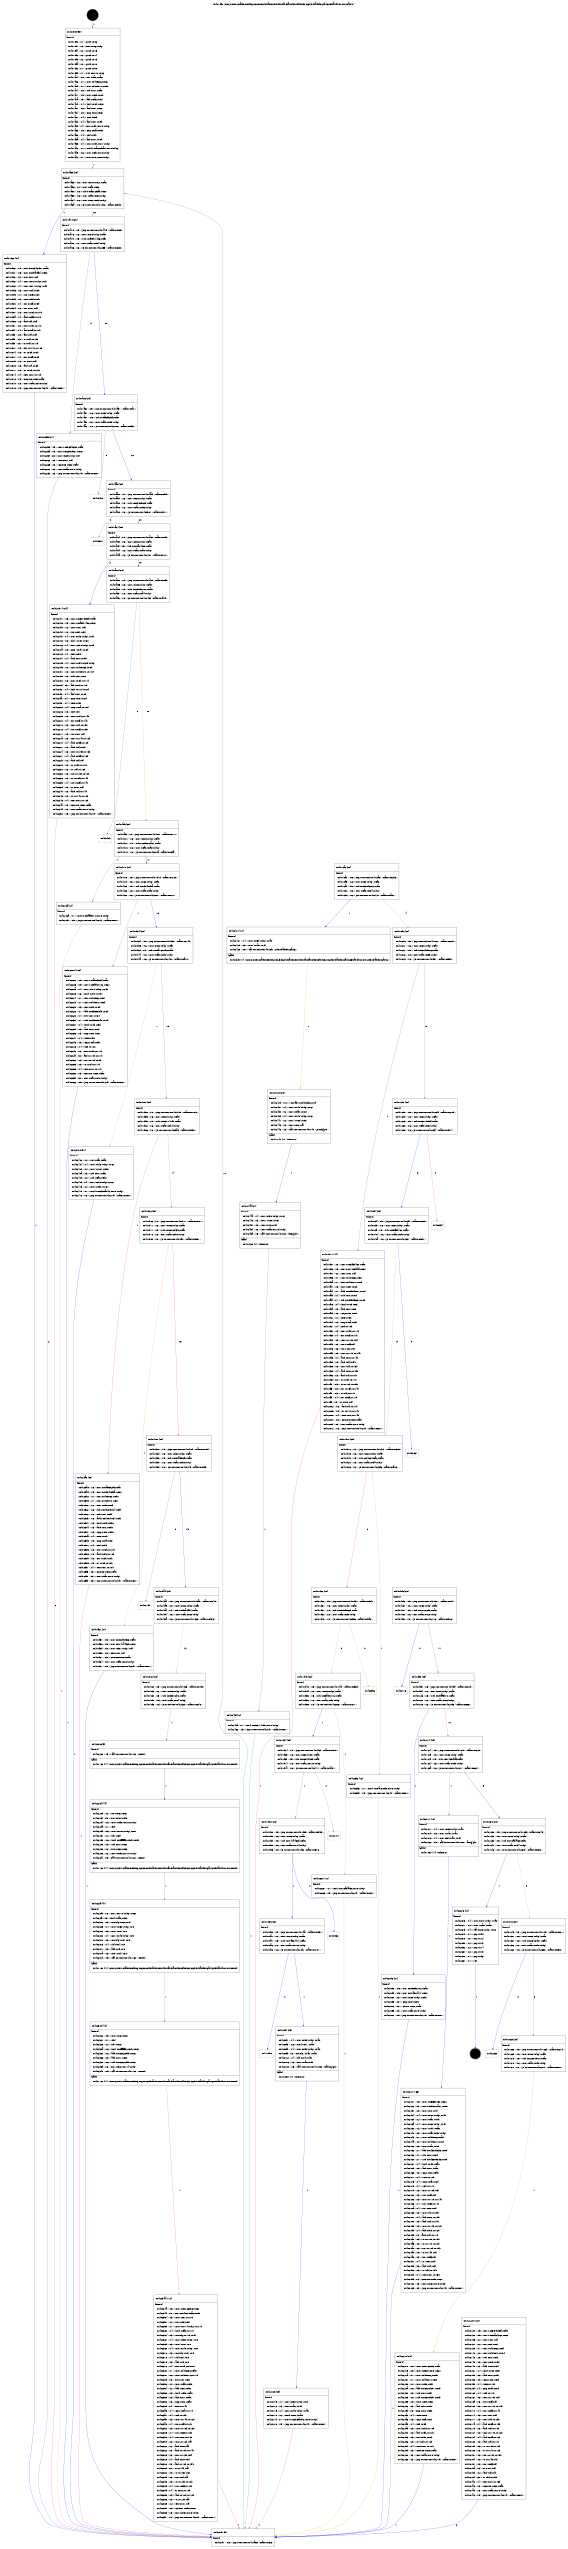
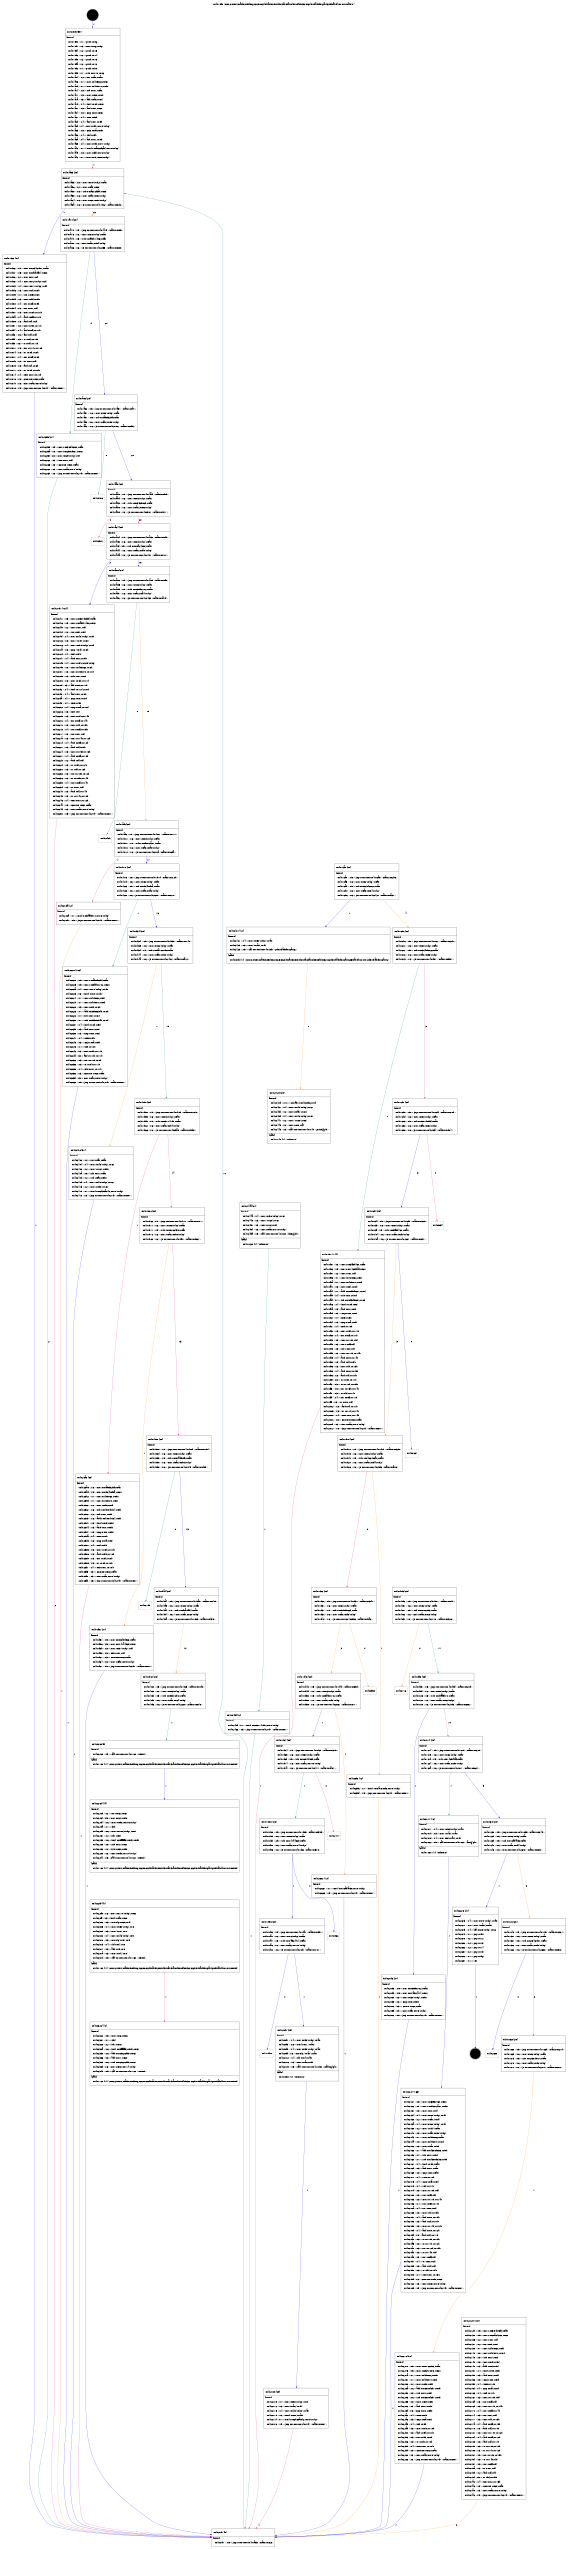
(284, 1172) -> none
(411, 1654) -> (411, 1654)
(165, 1885) -> none
(344, 2240) -> (344, 2240)
(186, 2408) -> none
(383, 2533) -> (383, 2533)
